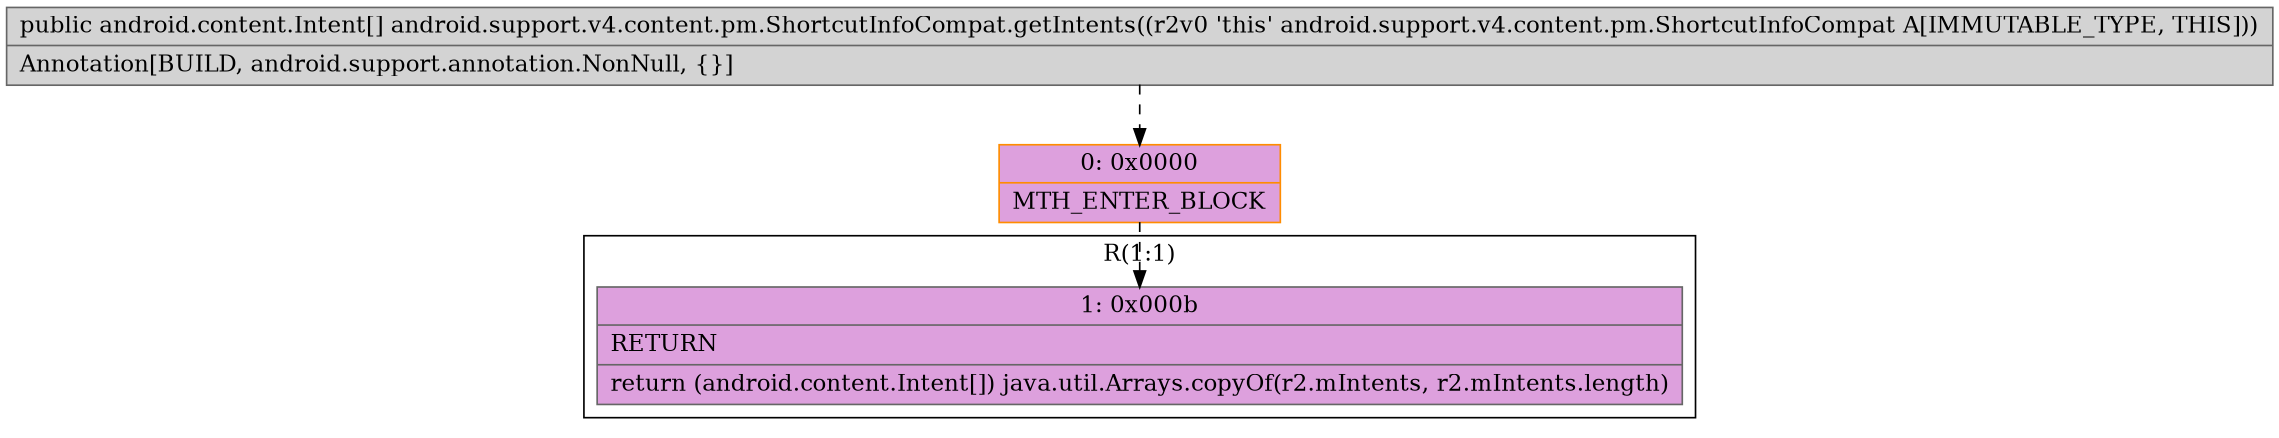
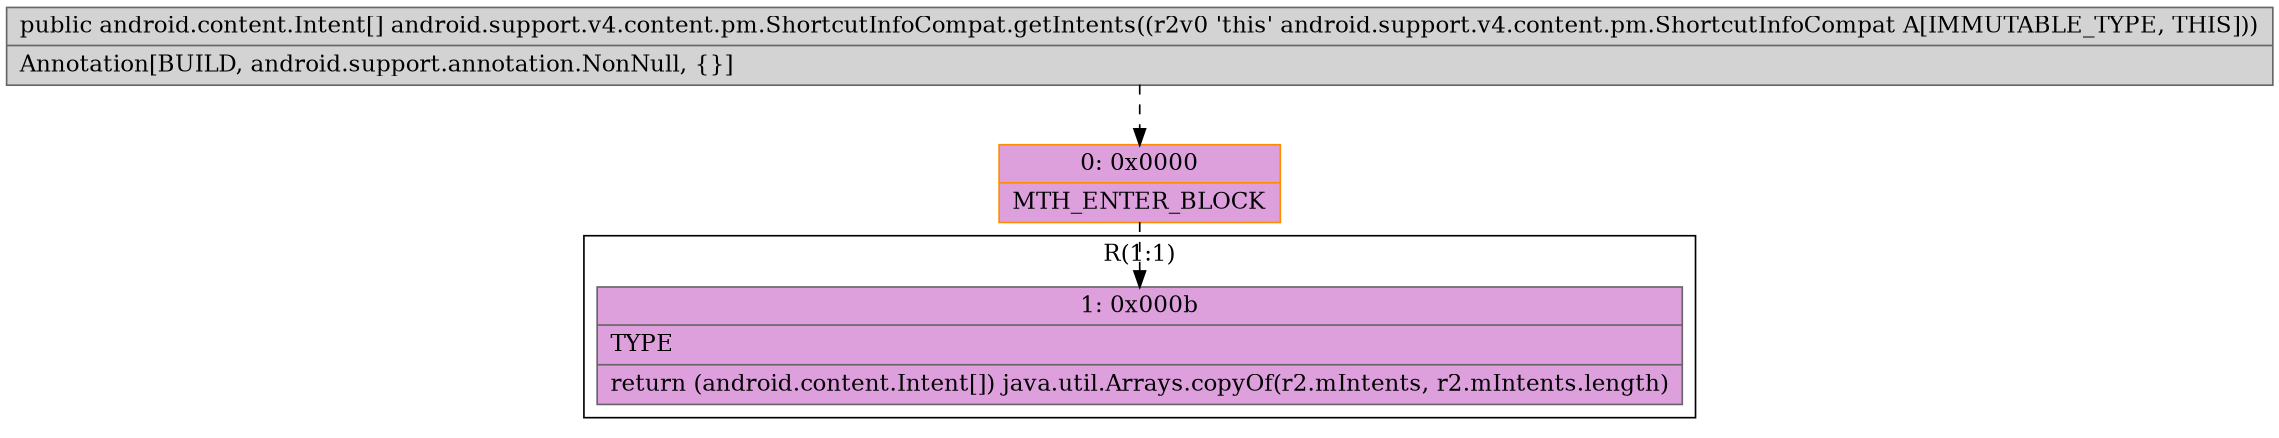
(664, 344) -> (643, 344)
